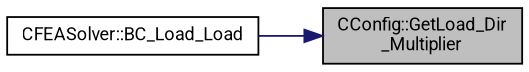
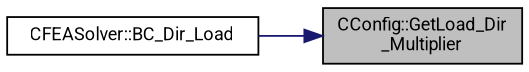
(133, 36) -> (133, 36)
